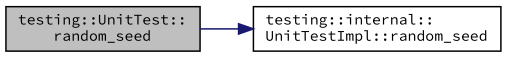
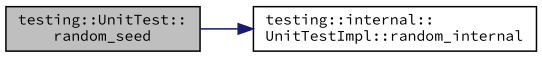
(377, 29) -> (395, 29)
